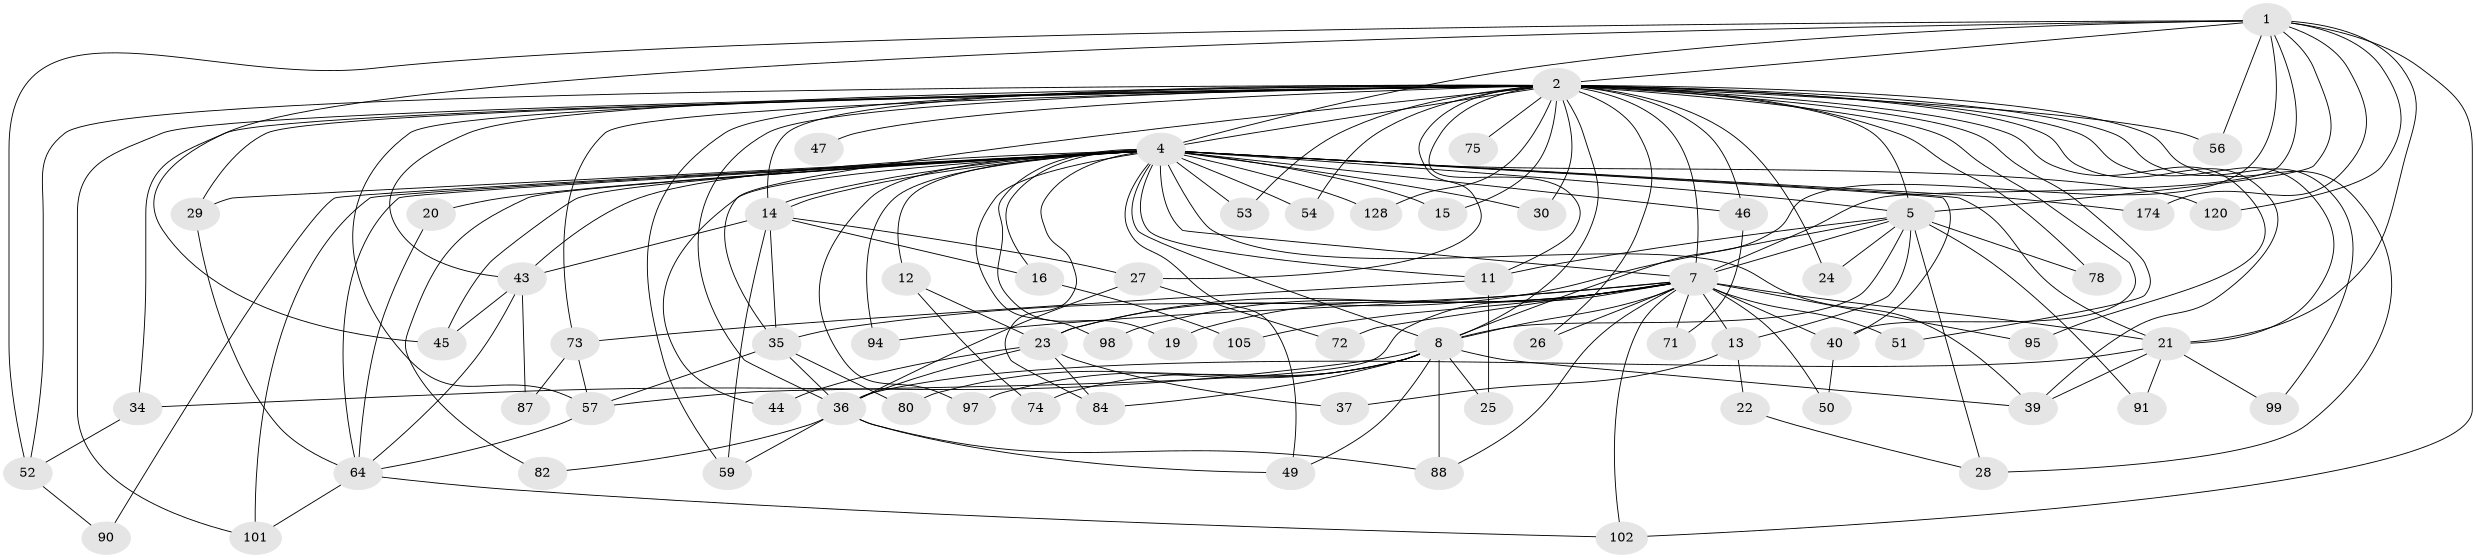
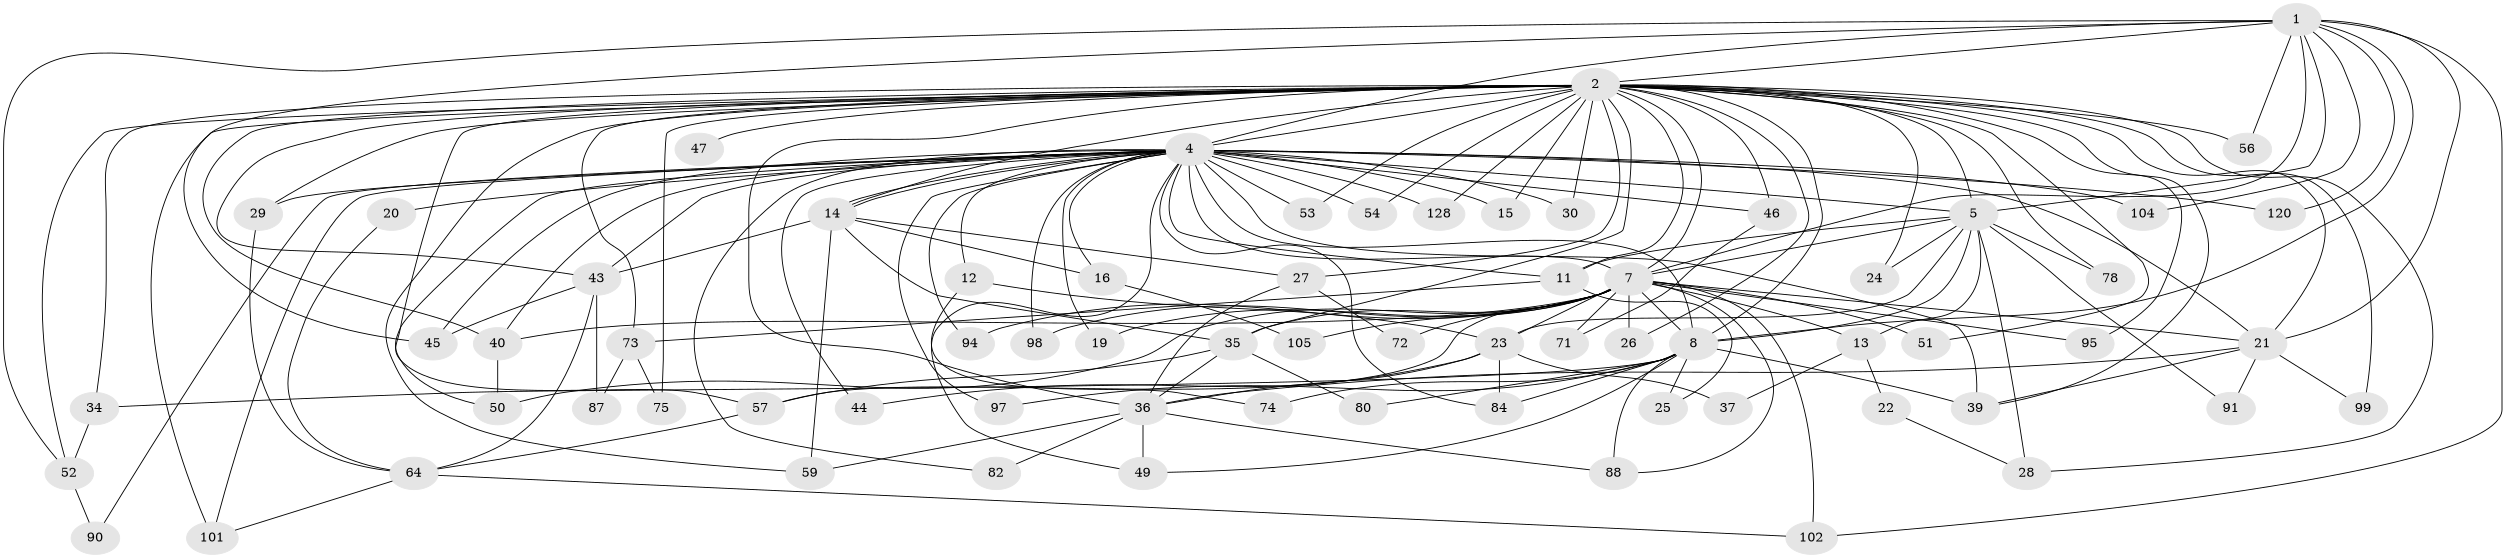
(385, 214) -> (534, 203)
(2148, 214) -> (2143, 214)
(583, 376) -> (646, 376)
